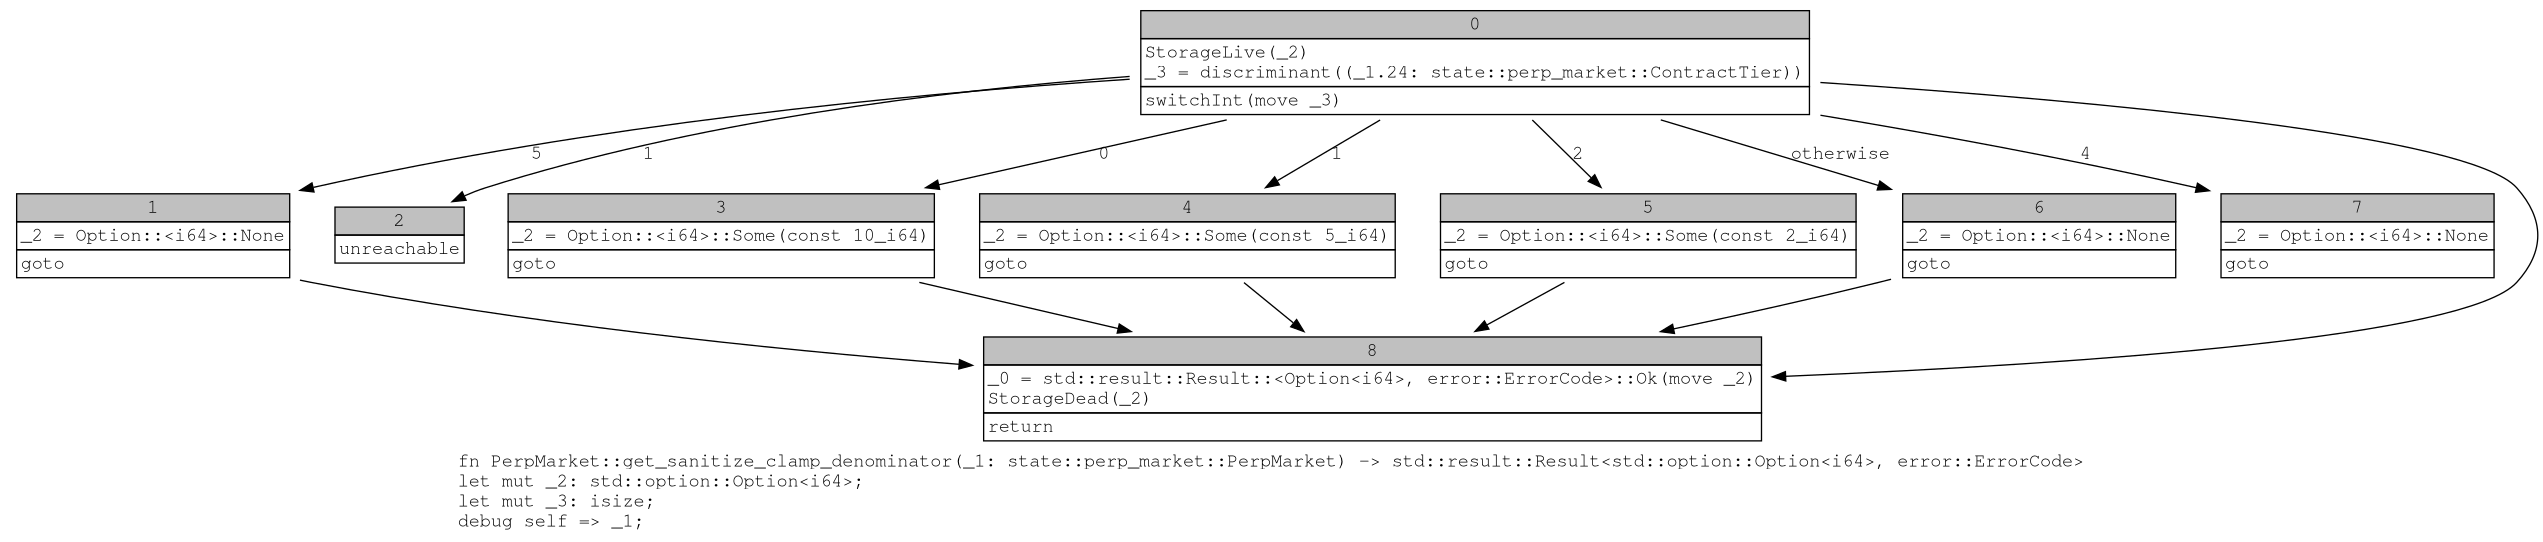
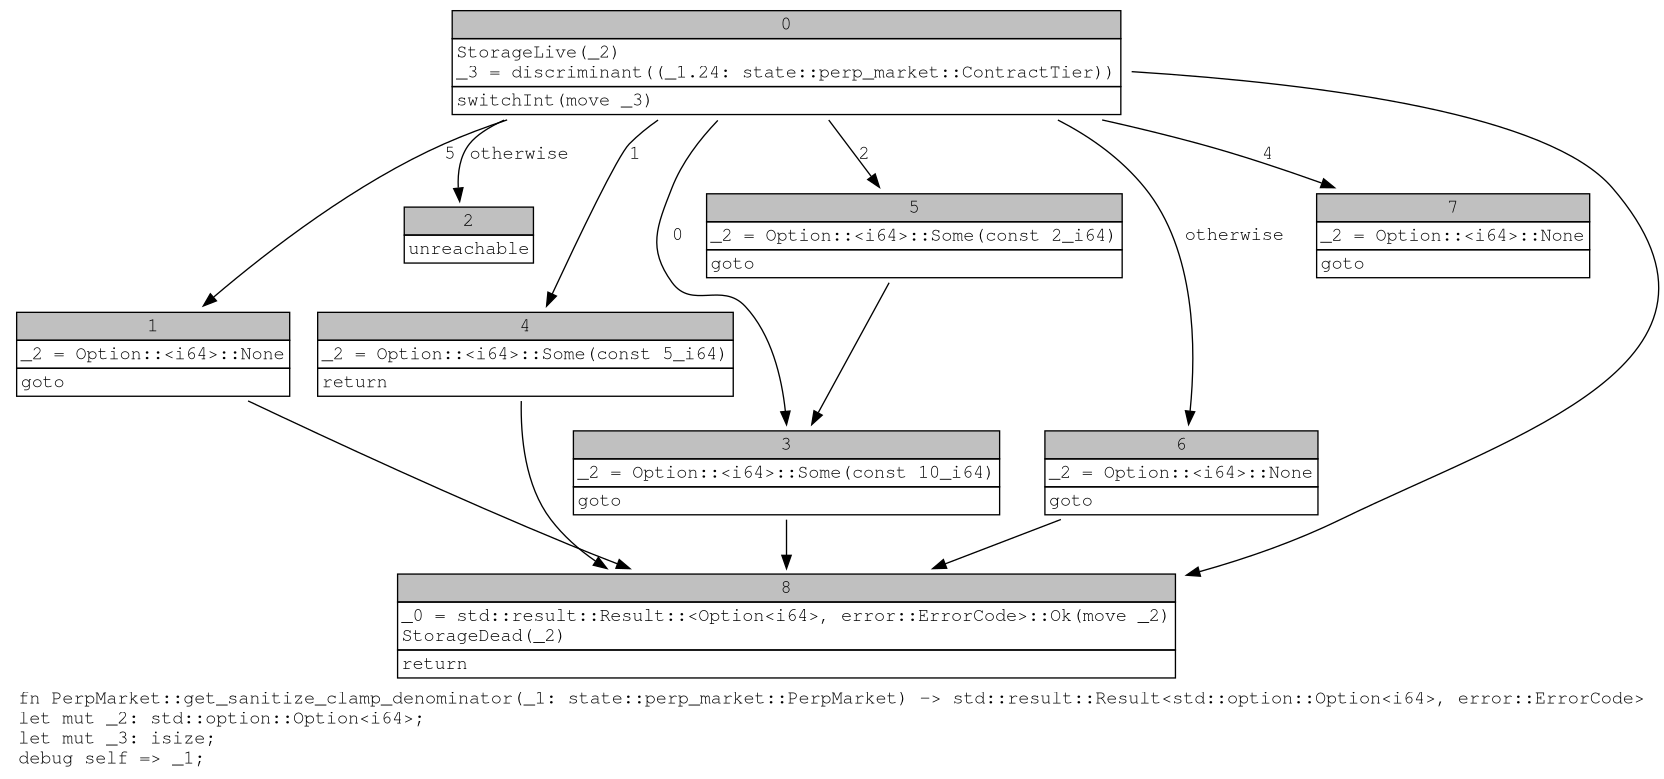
(649, 154) -> (519, 154)
(1006, 263) -> (355, 382)
(1526, 304) -> (854, 348)
